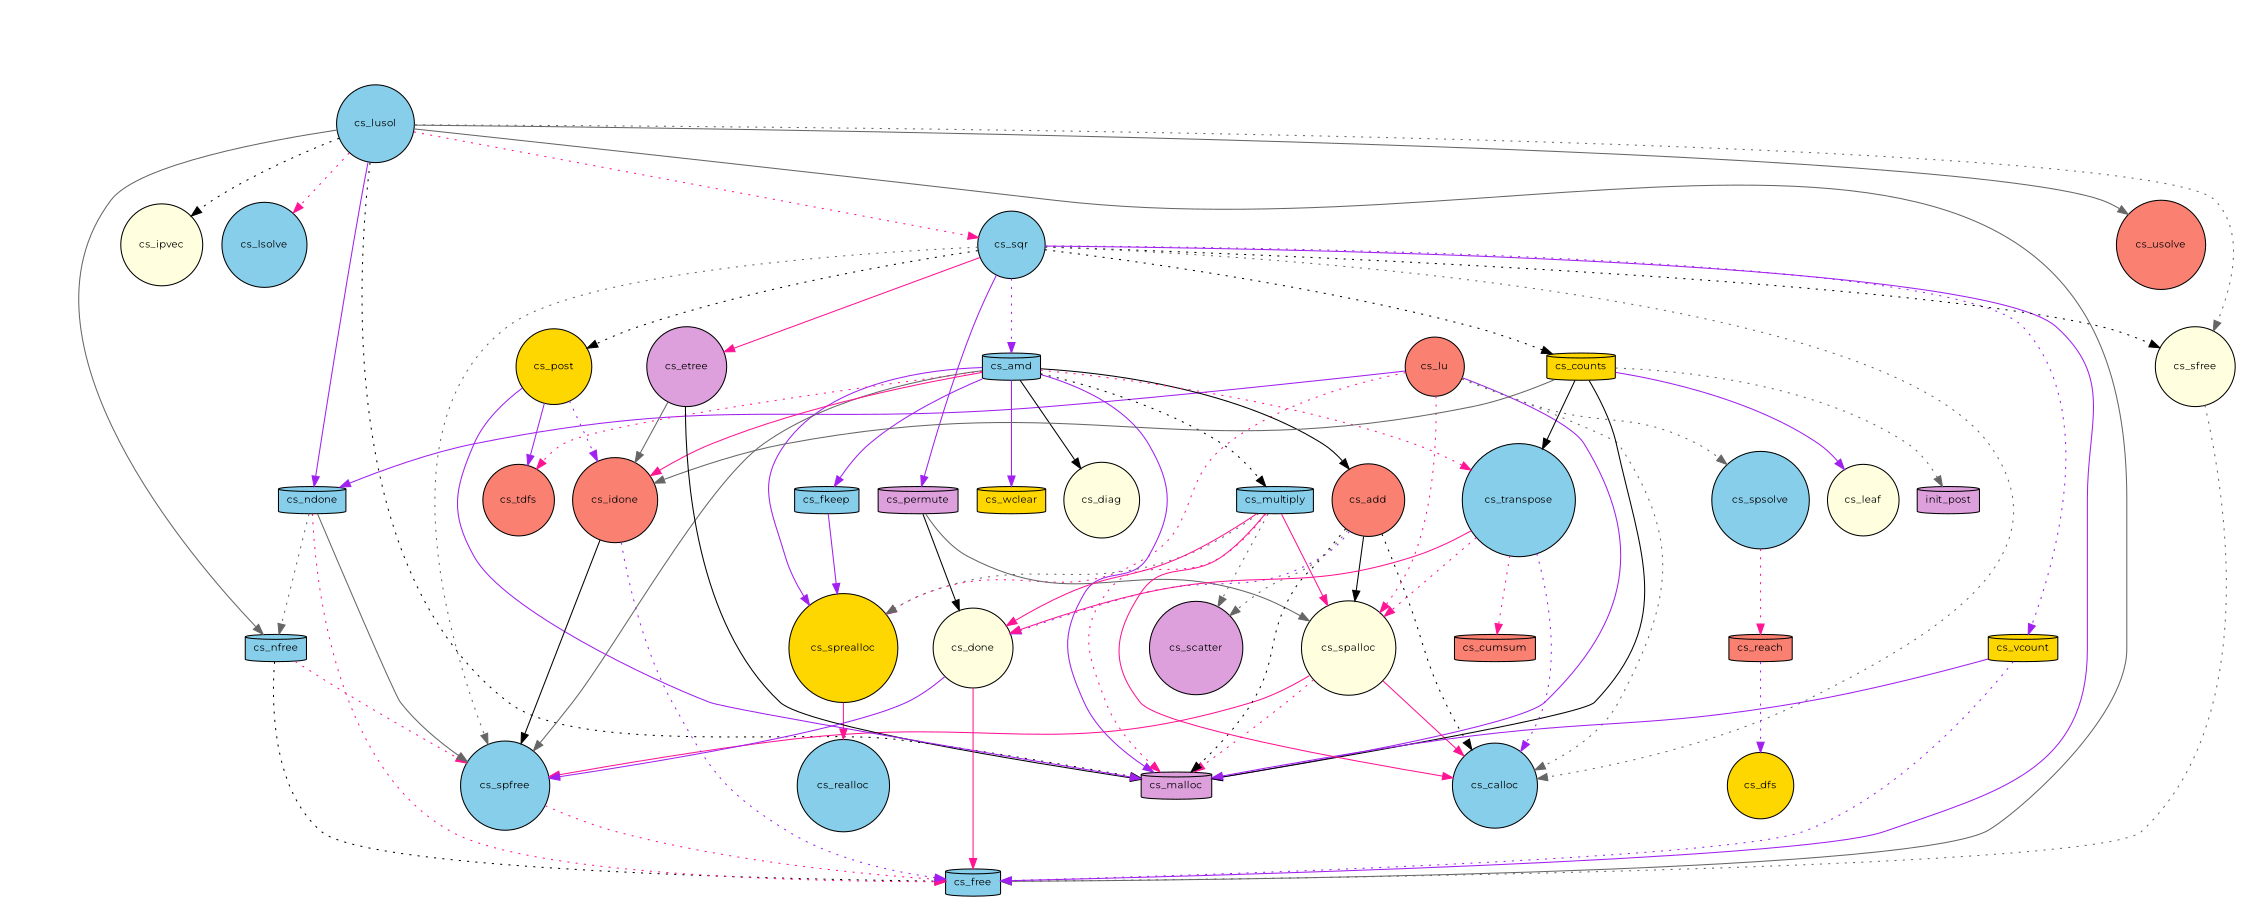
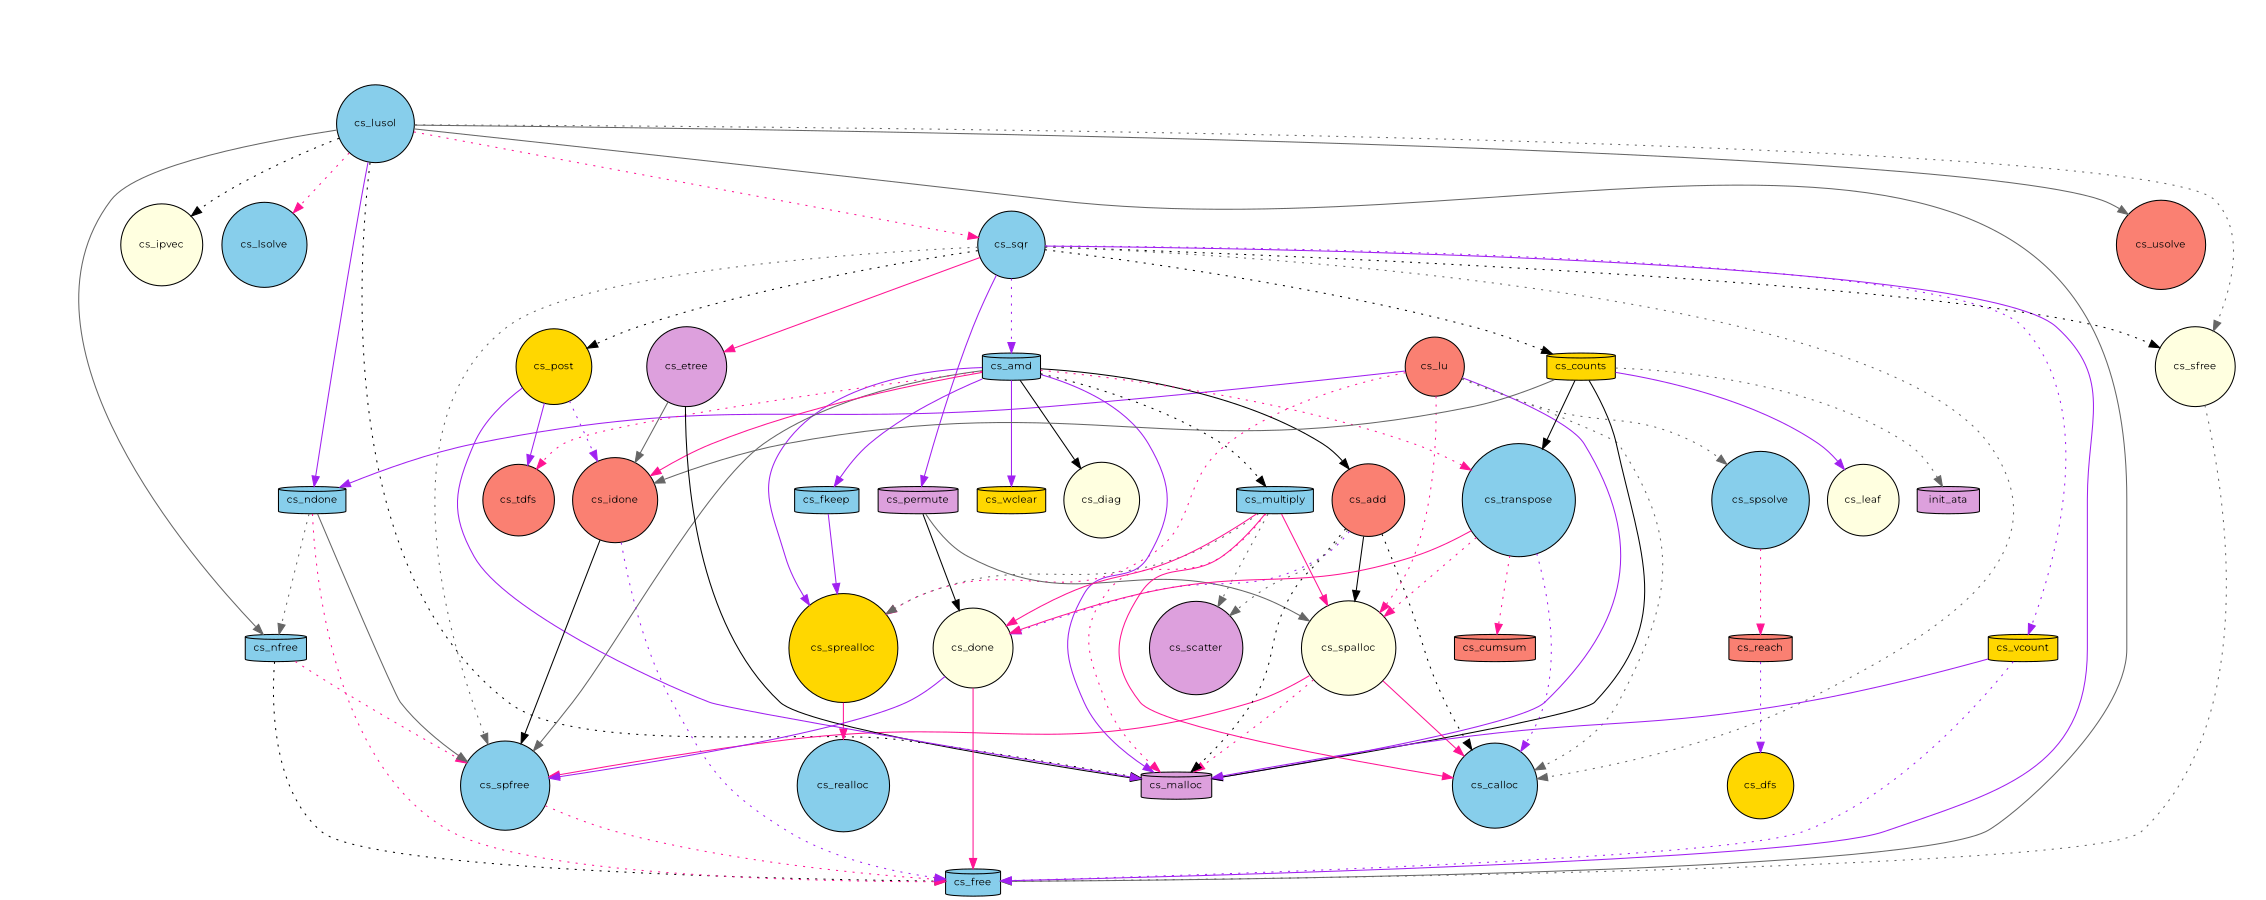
(1948, 500) -> (1948, 500)
